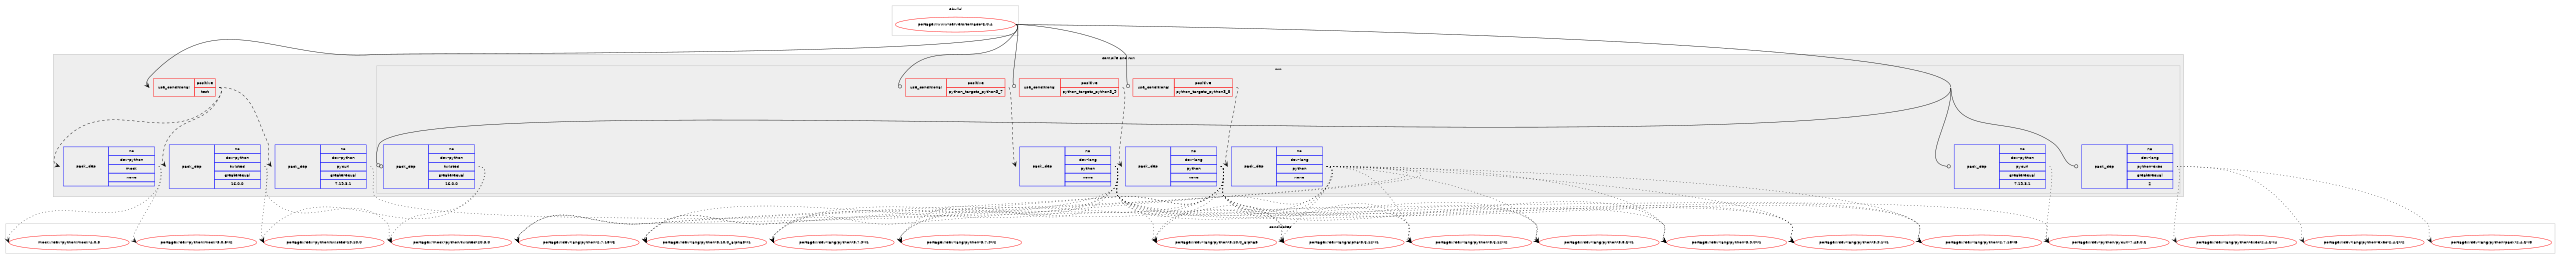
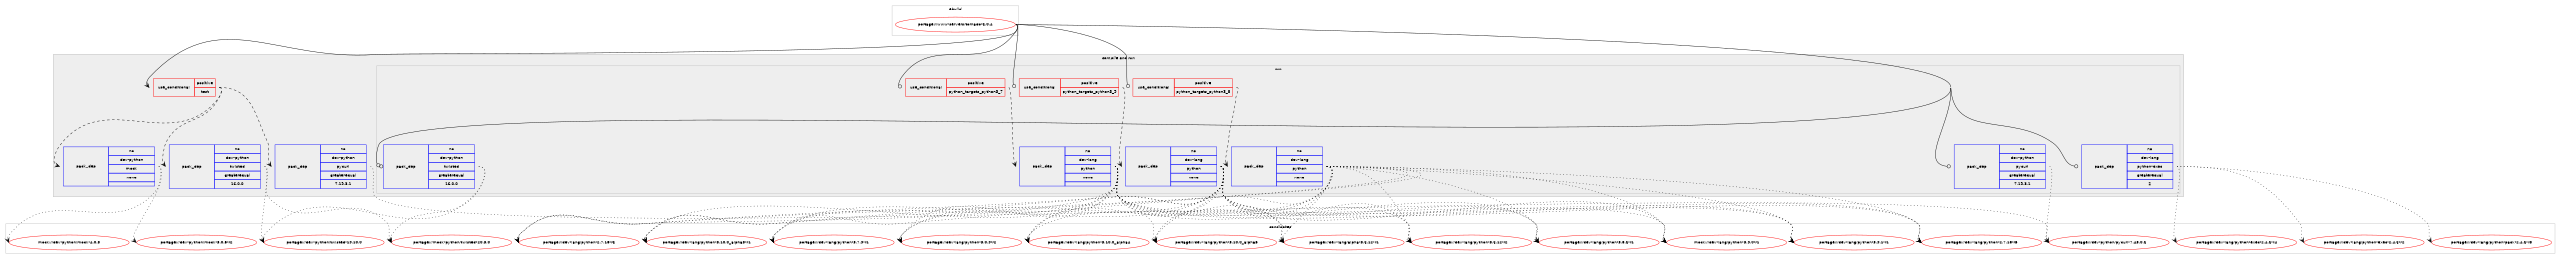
(962, 242) -> (962, 242)
none -> (1089, 242)
(1727, 242) -> (1727, 242)
